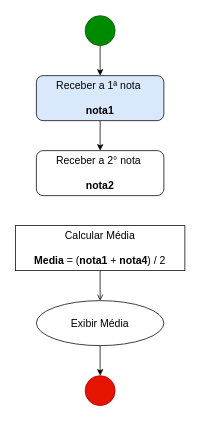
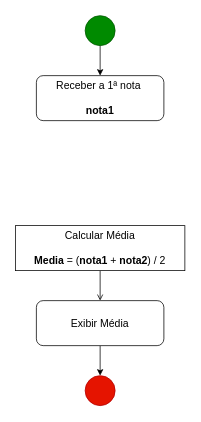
(100, 98) -> (100, 98)
(100, 144) -> none
(100, 173) -> none
(100, 248) -> (100, 248)
(100, 323) -> (100, 323)
